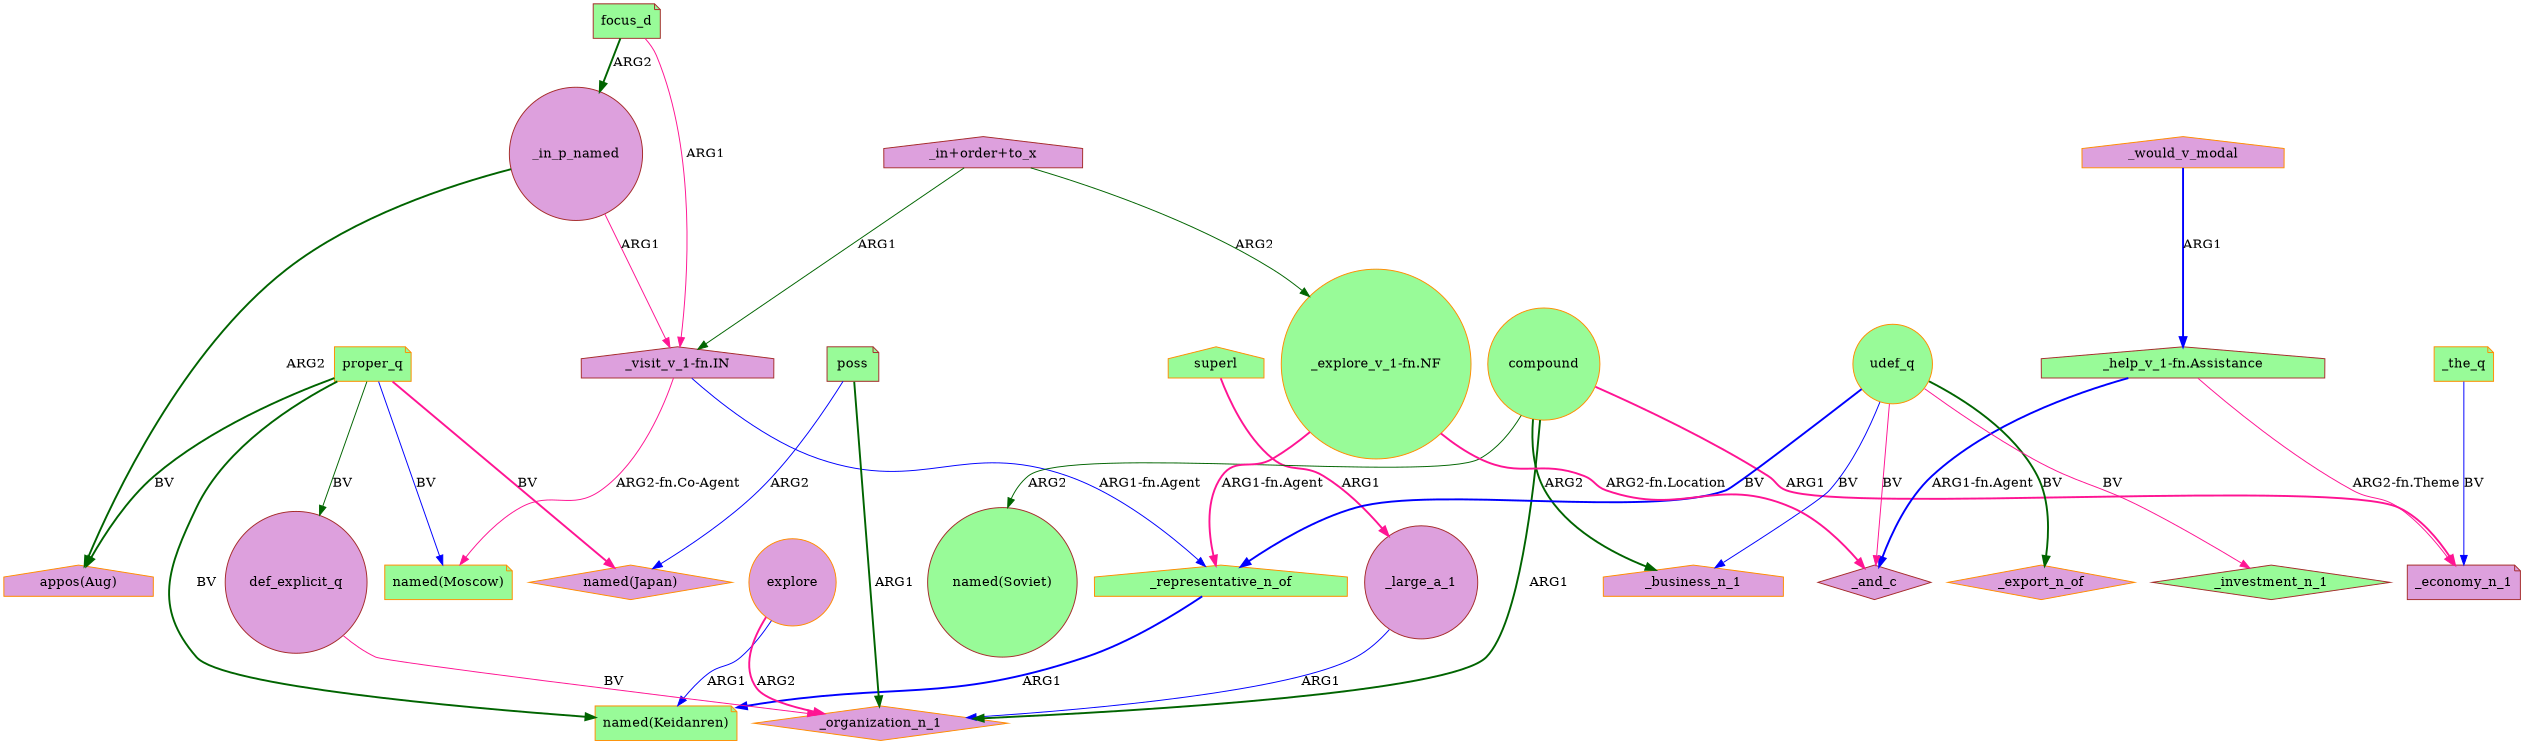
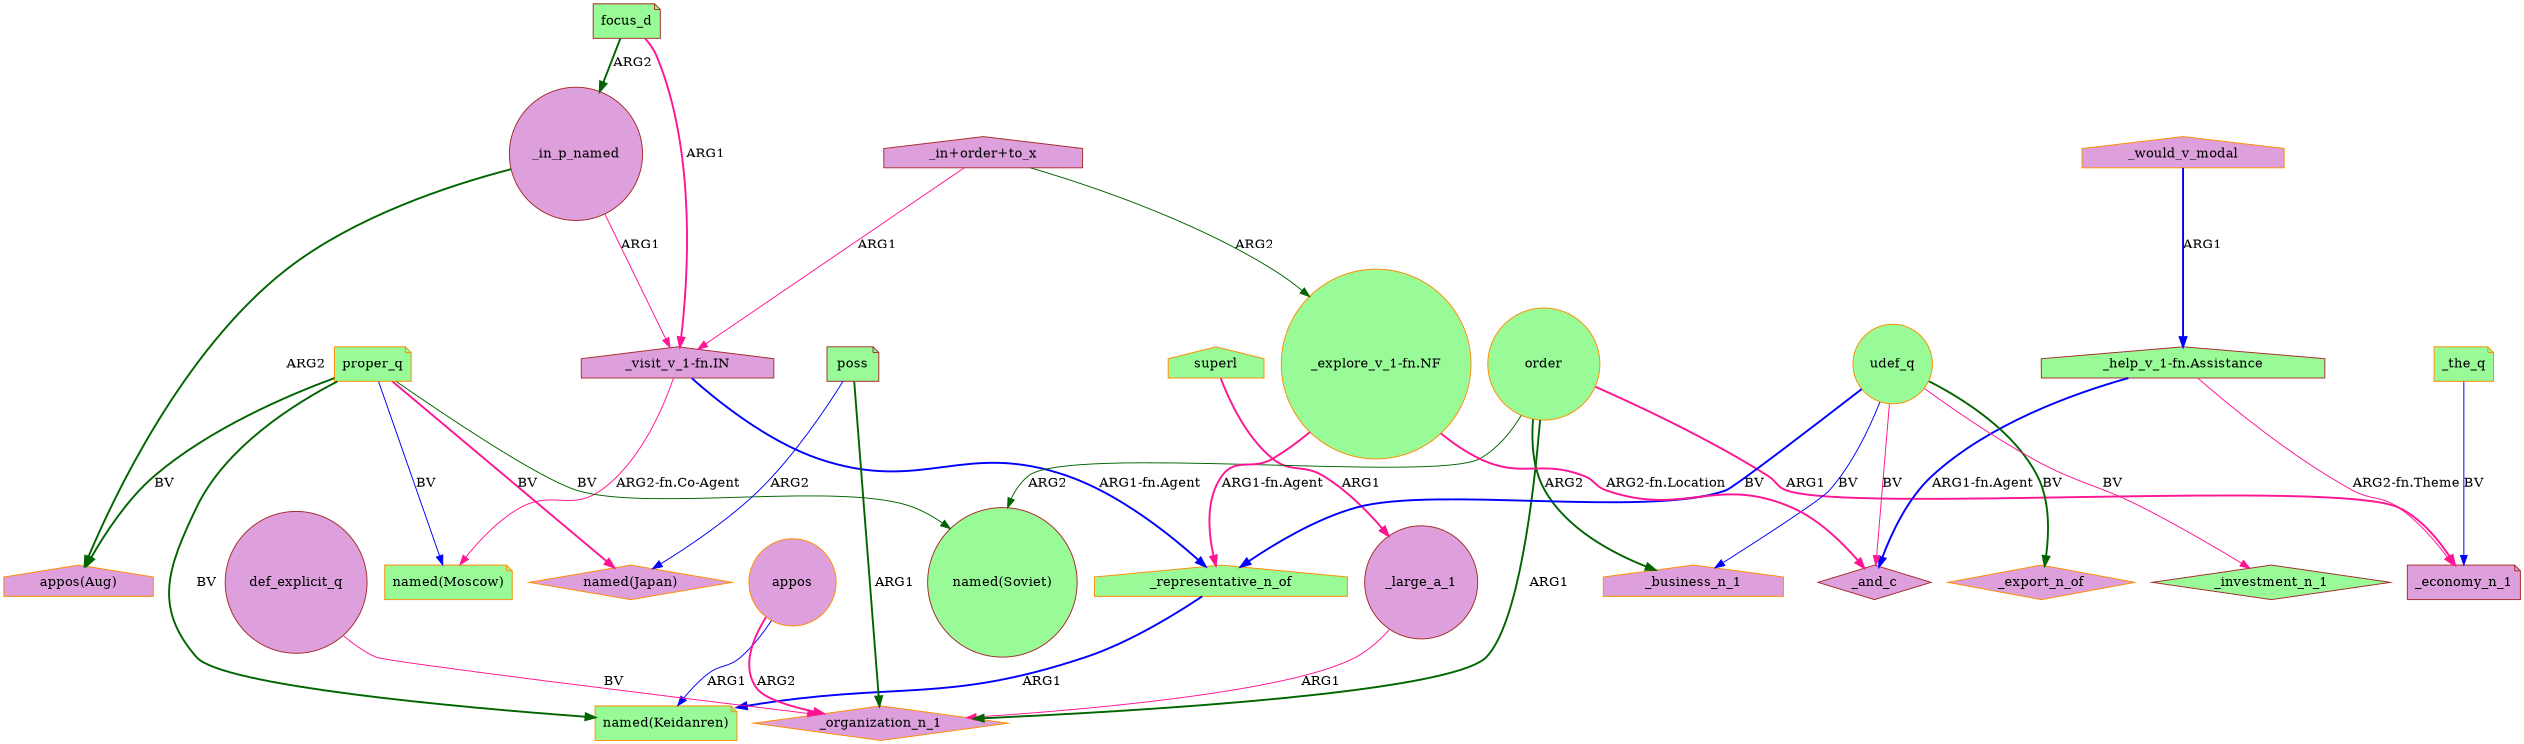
(685, 185) -> (685, 185)
(835, 256) -> (835, 256)
(1544, 364) -> (1544, 364)
(345, 444) -> (656, 499)
(946, 467) -> (946, 467)
(793, 582) -> (793, 582)
(1190, 696) -> (1190, 696)
